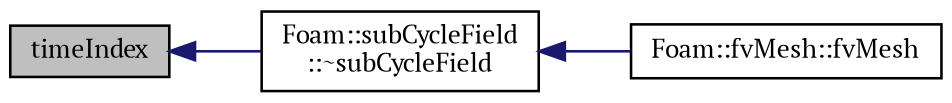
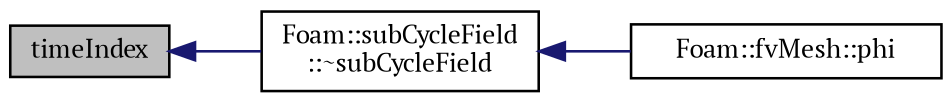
(786, 51) -> (786, 51)
